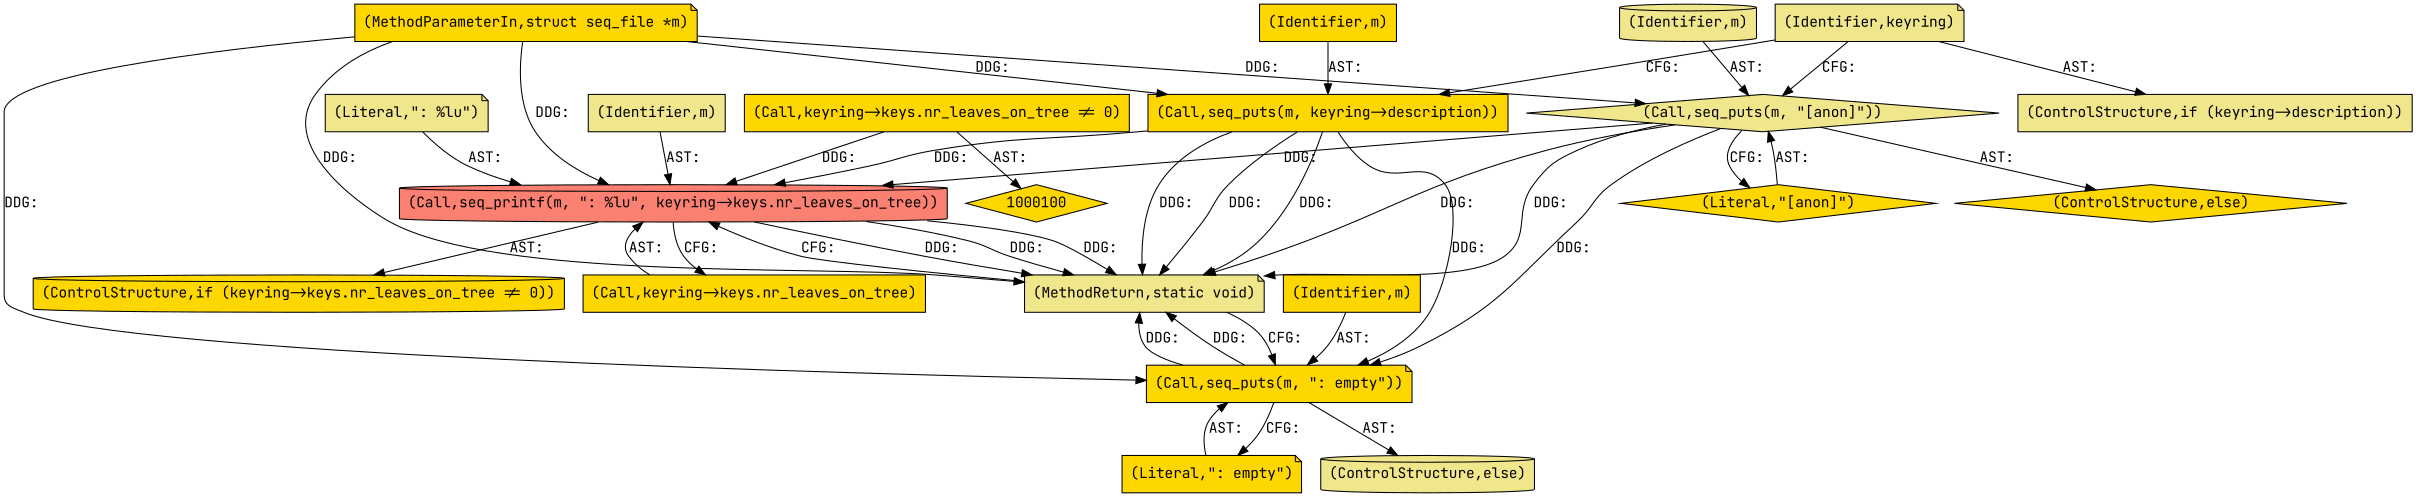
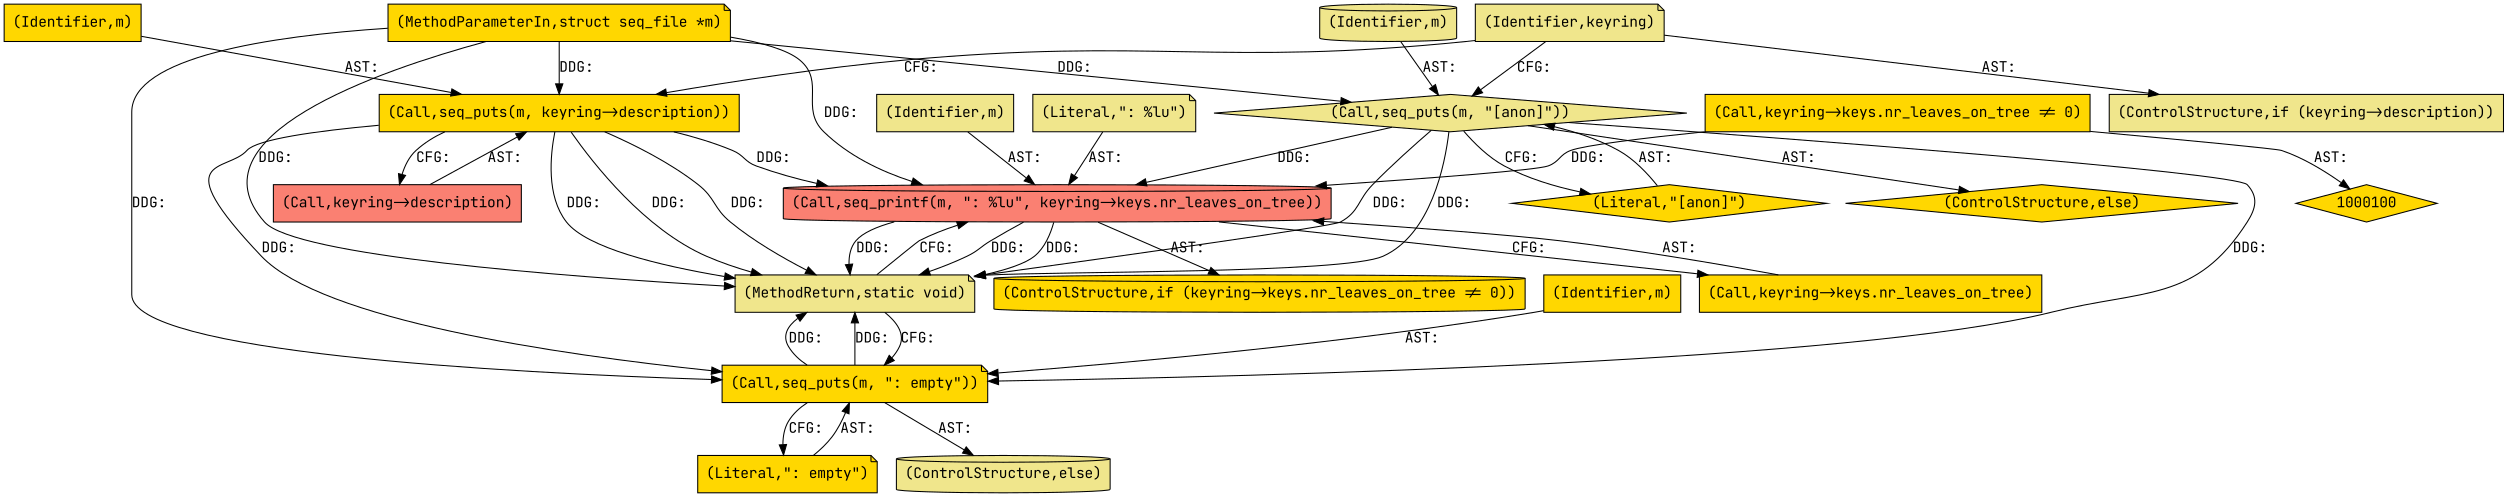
none -> (397, 203)
